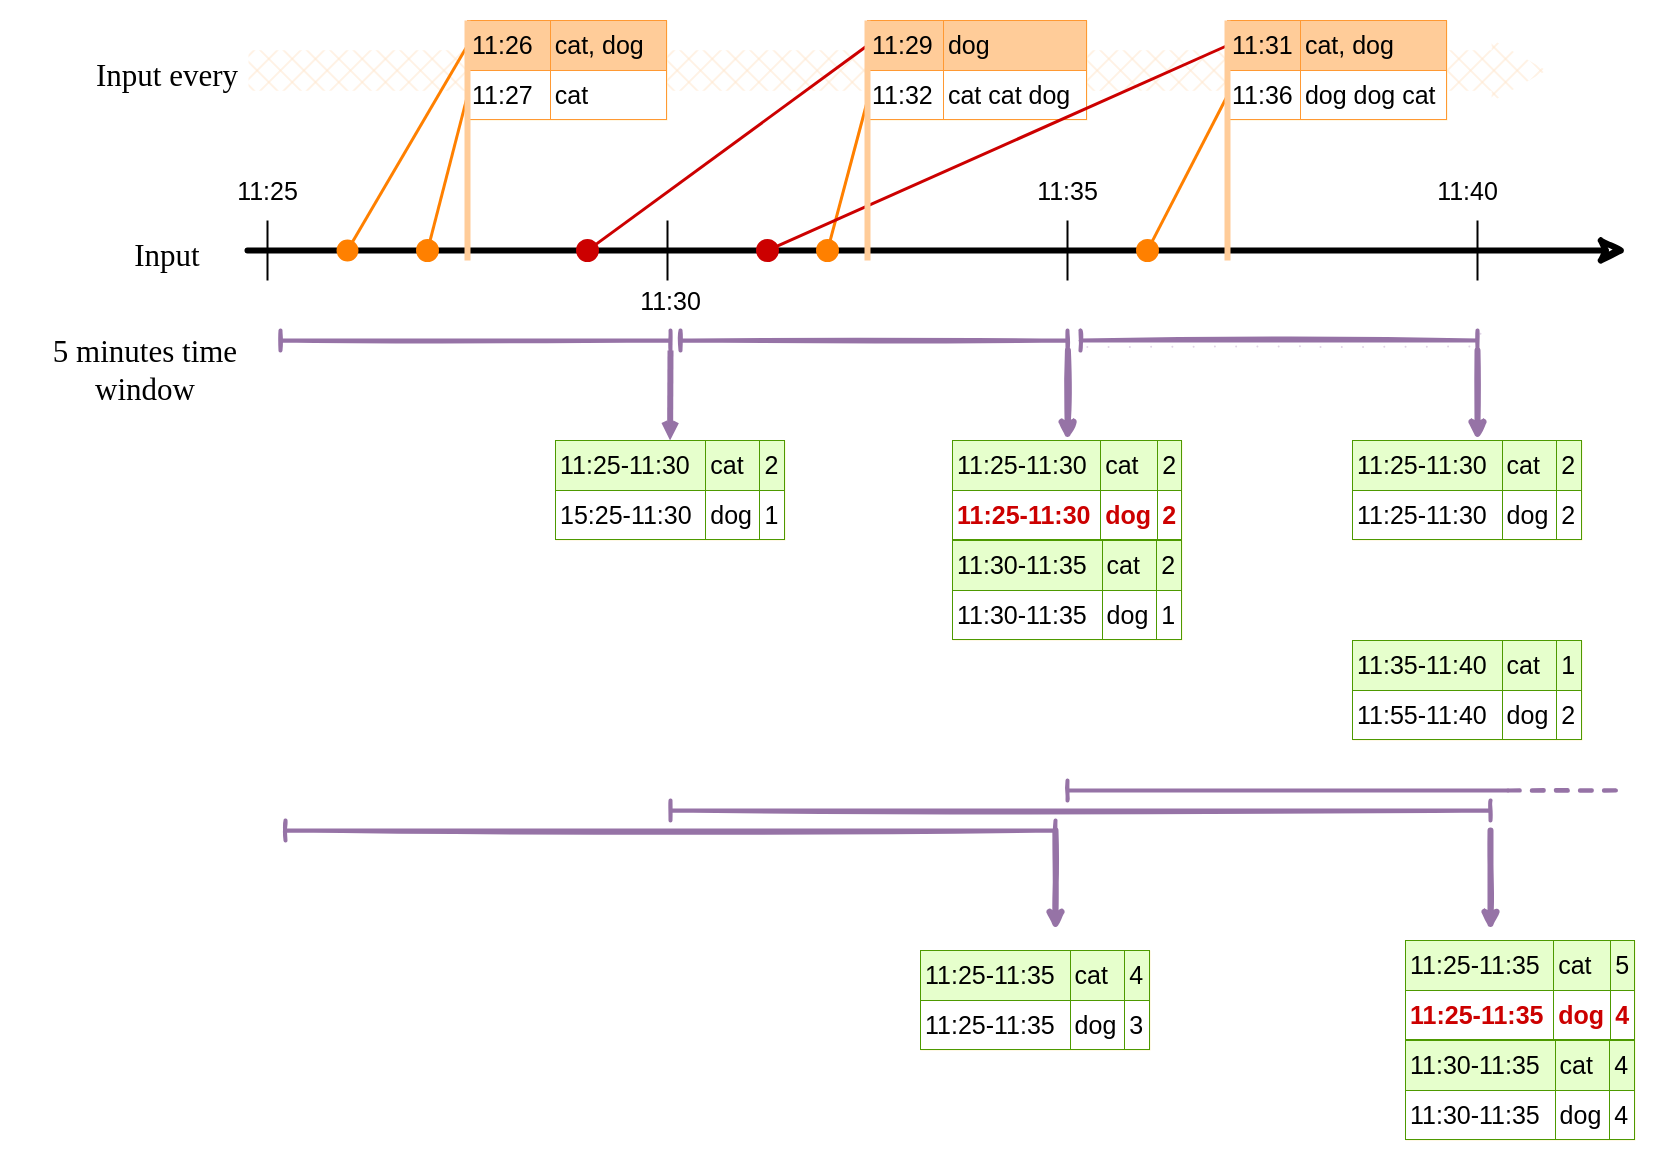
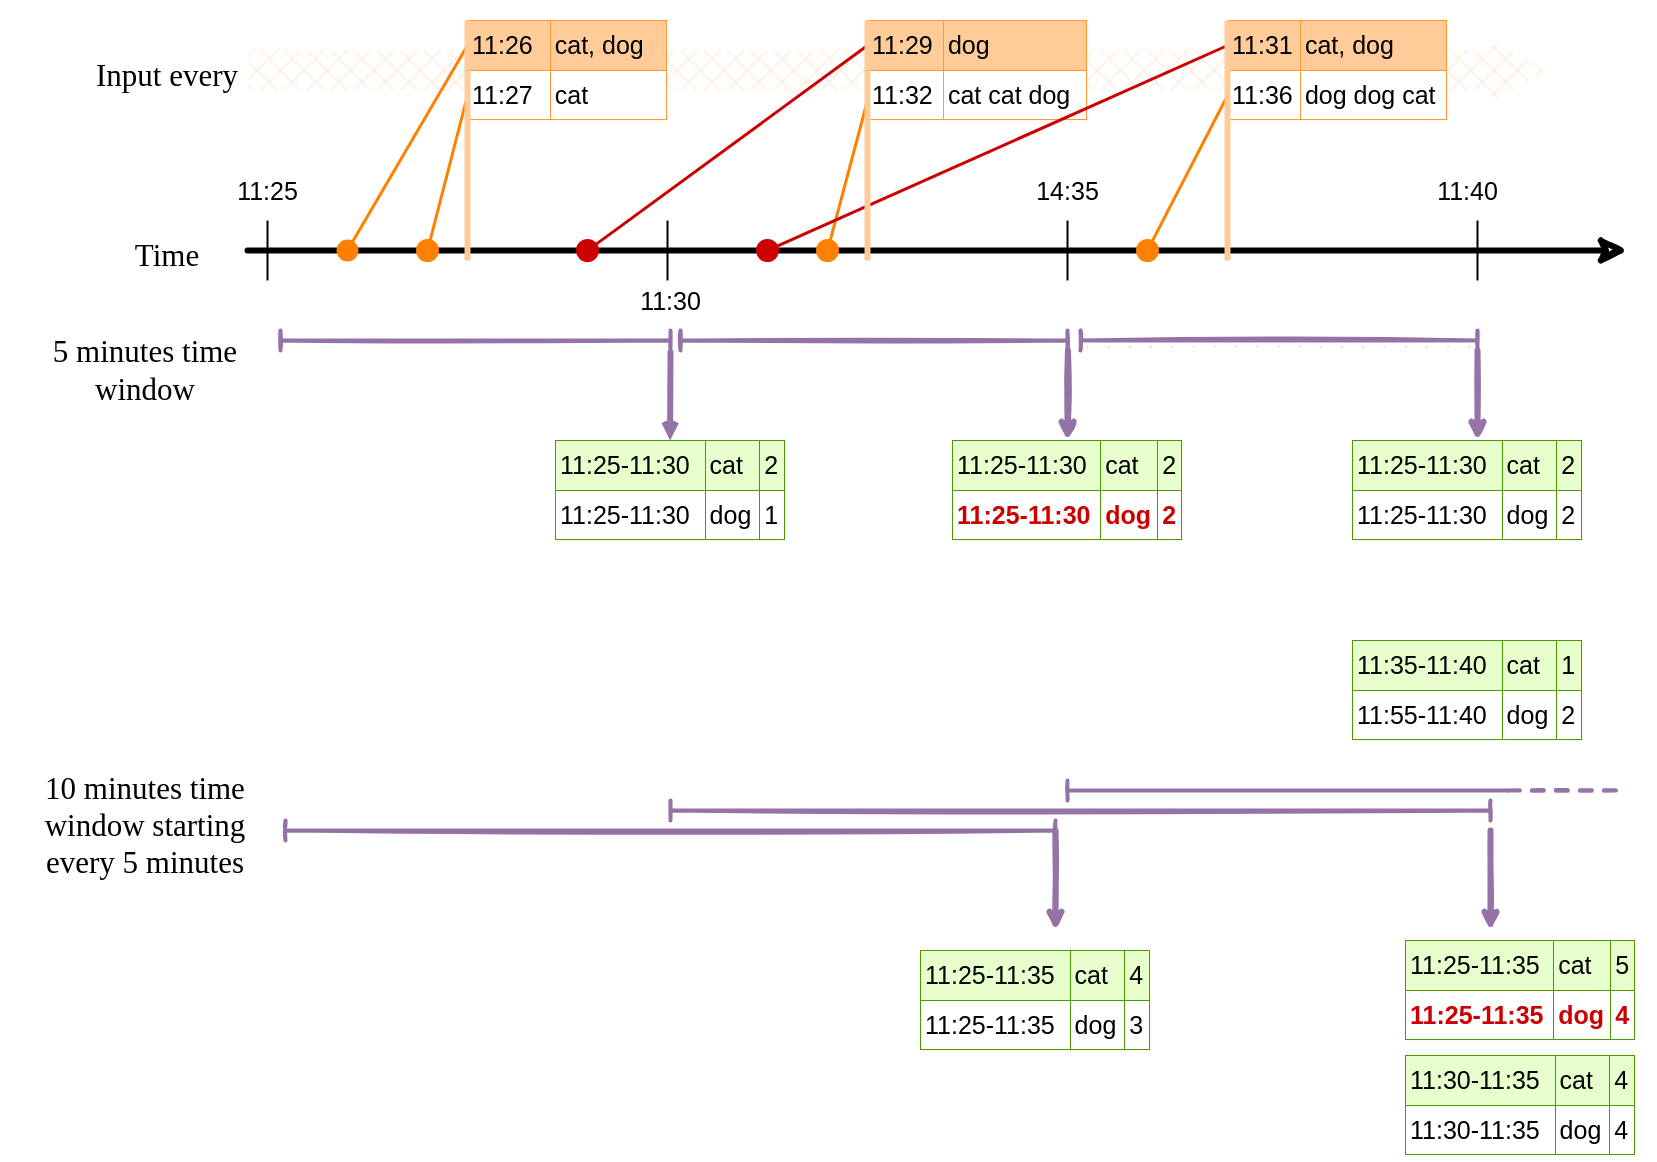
(1068, 191) -> (1068, 191)
(168, 256) -> (168, 256)
(654, 486) -> (654, 486)
(1068, 591) -> none
none -> (146, 826)
(1521, 1091) -> (1521, 1106)
